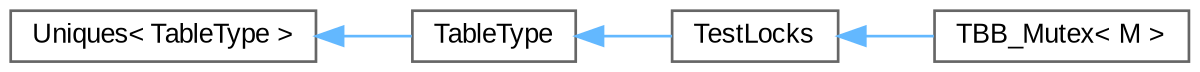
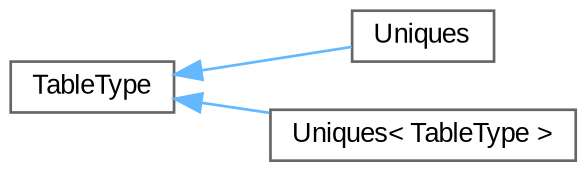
(378, 36) -> (235, 108)
(755, 36) -> (423, 36)
(1062, 36) -> none
